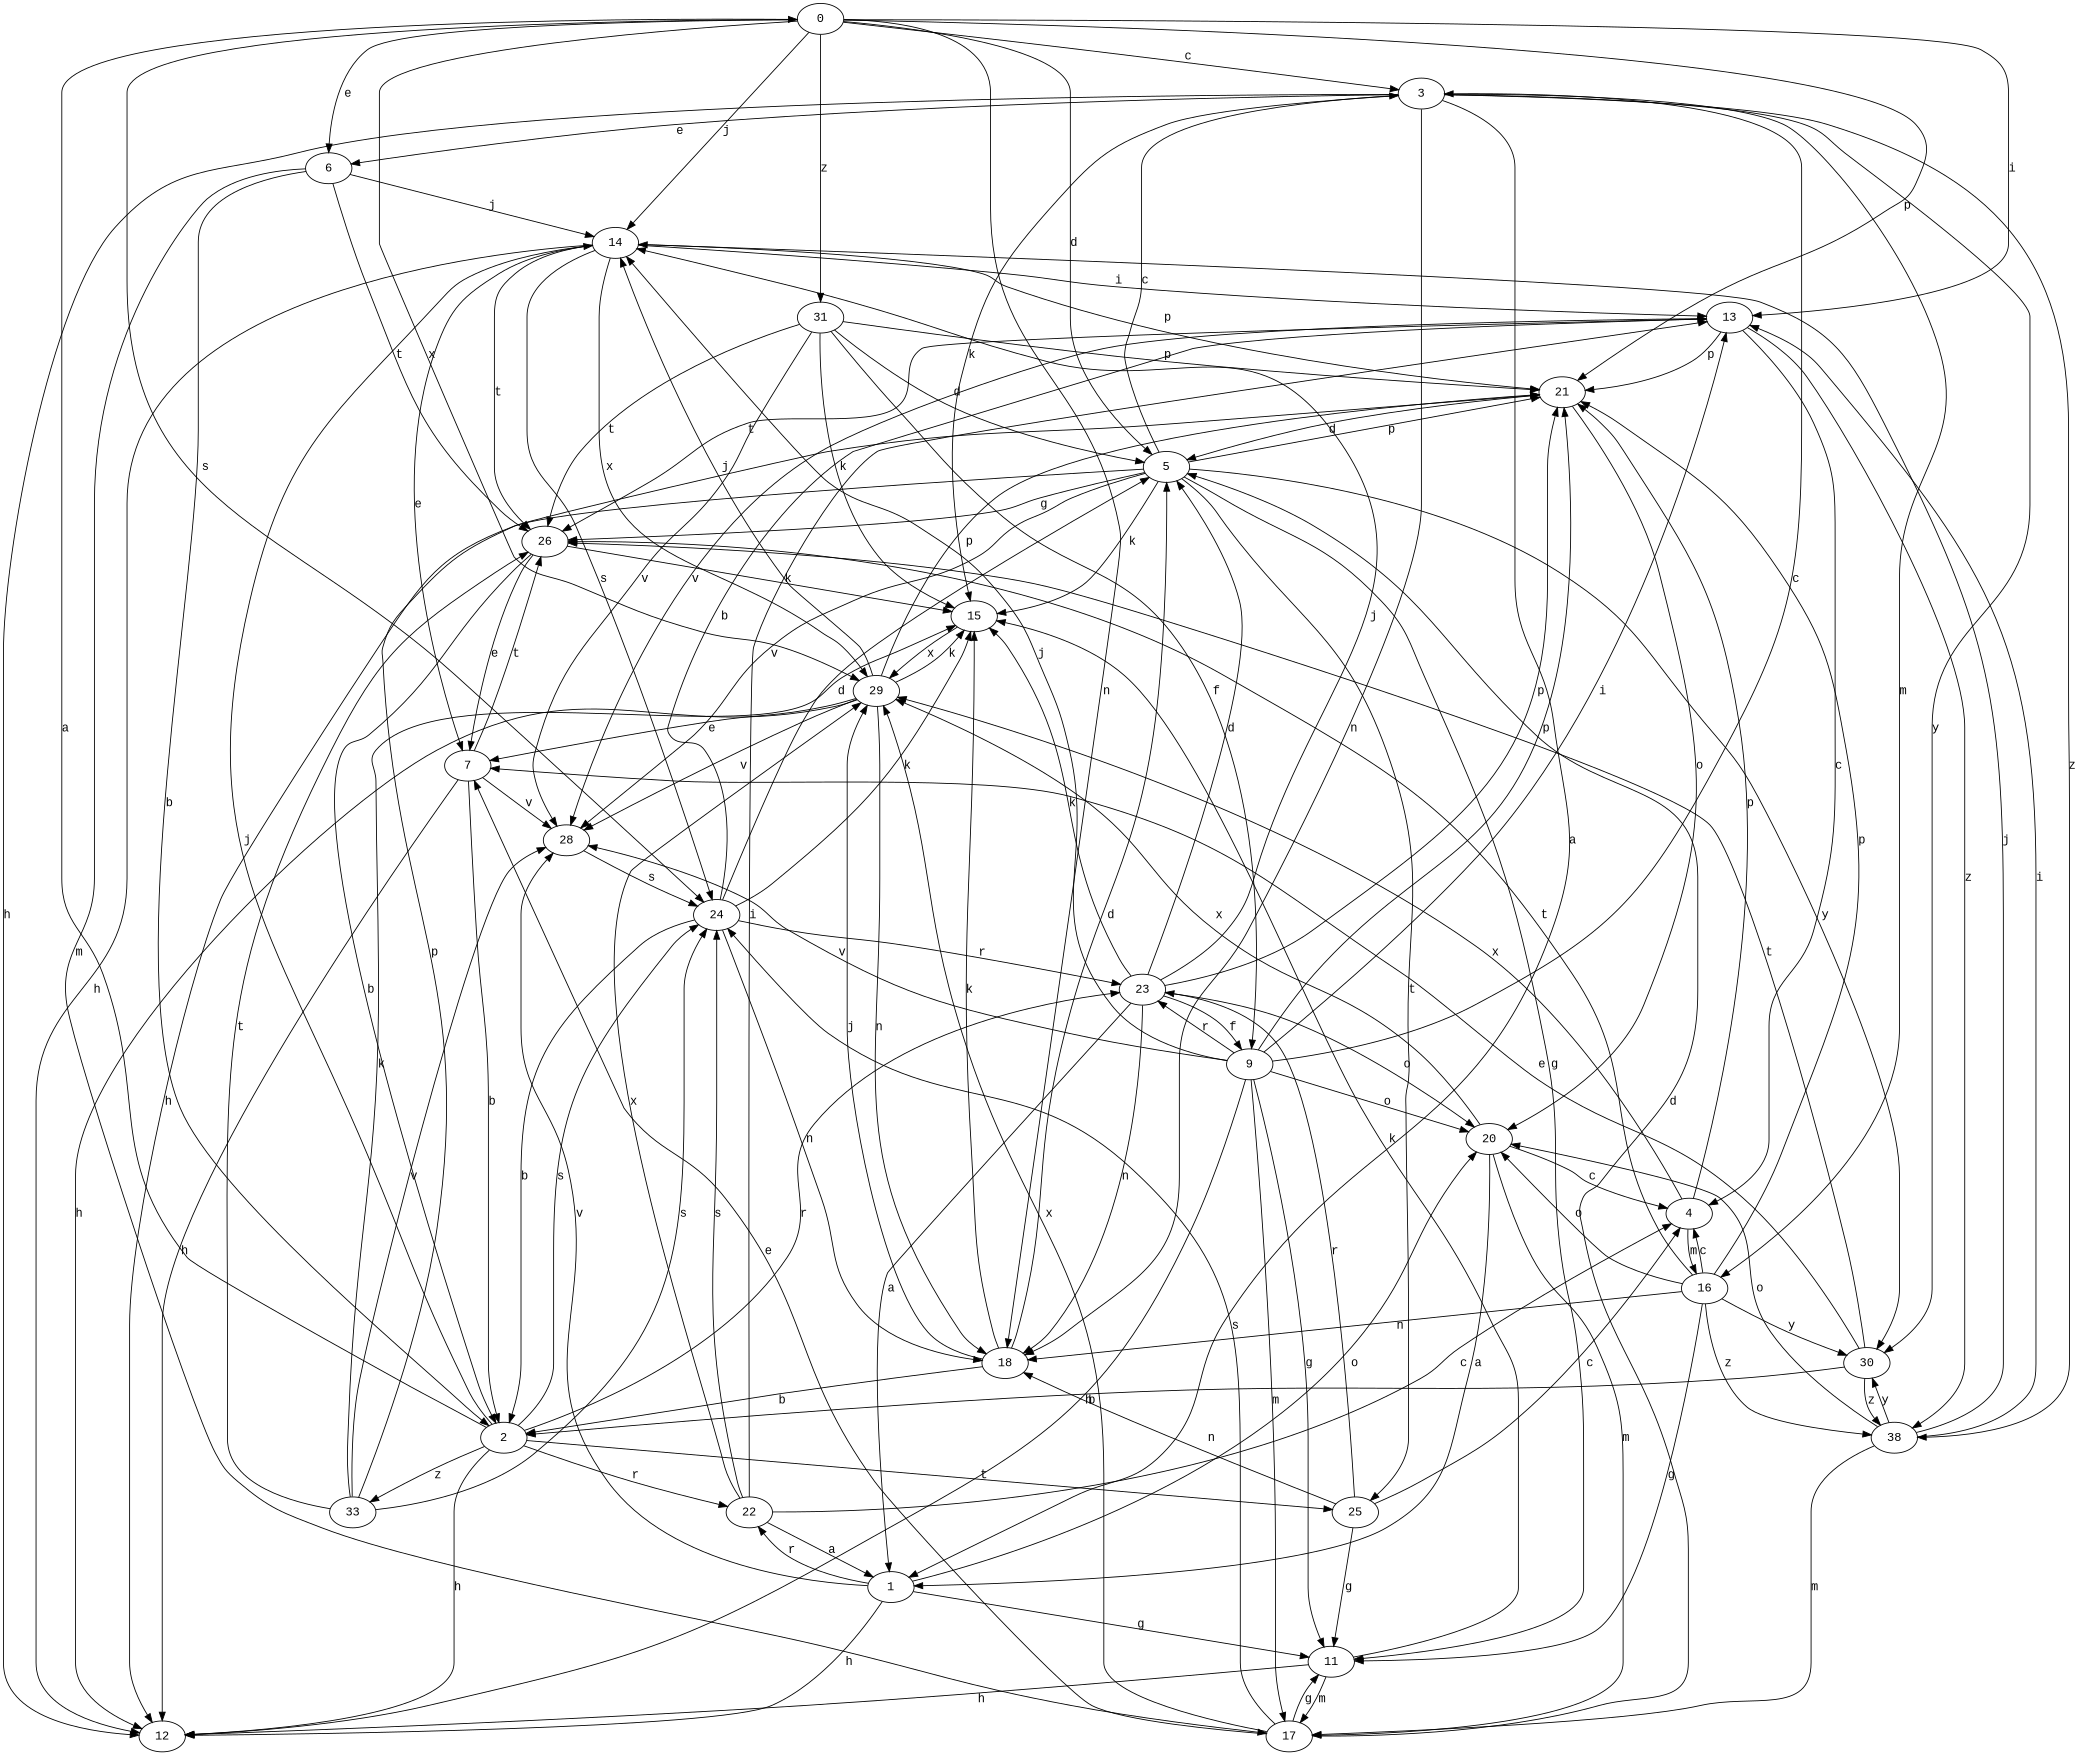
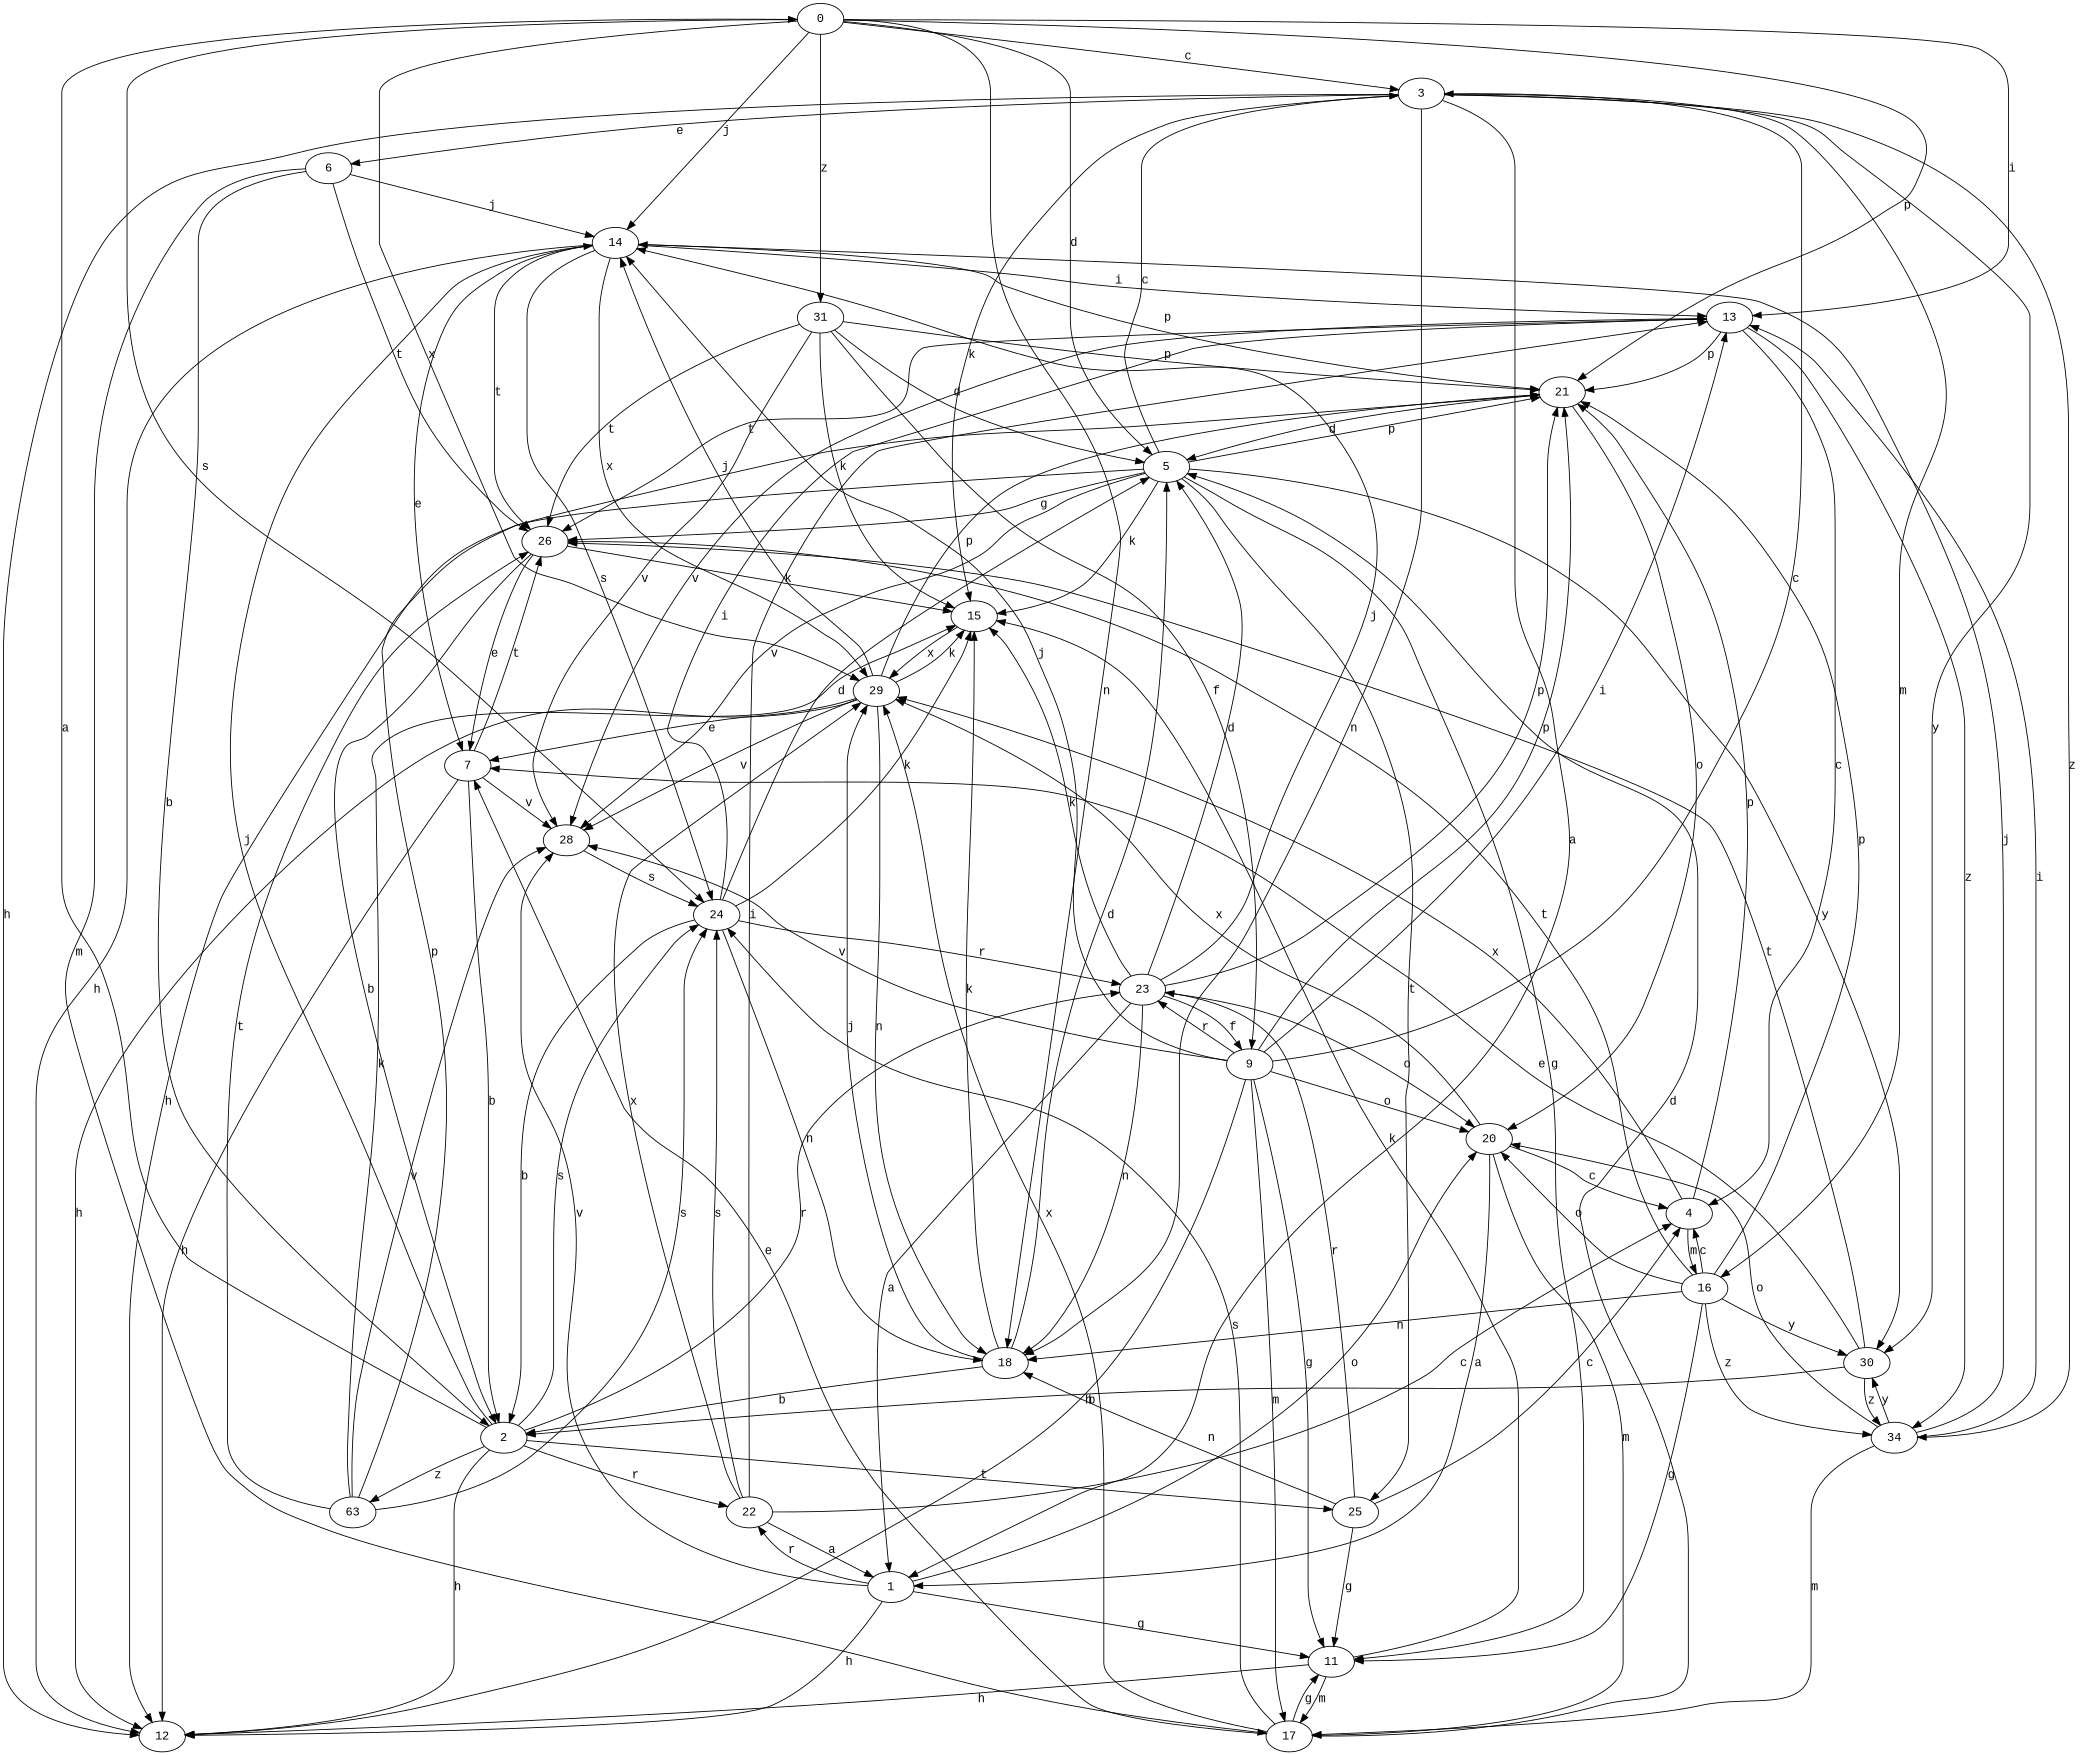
(422, 36) -> none
(725, 616) -> (725, 616)
(1894, 1438) -> (1894, 1438)
(353, 1512) -> (353, 1512)
